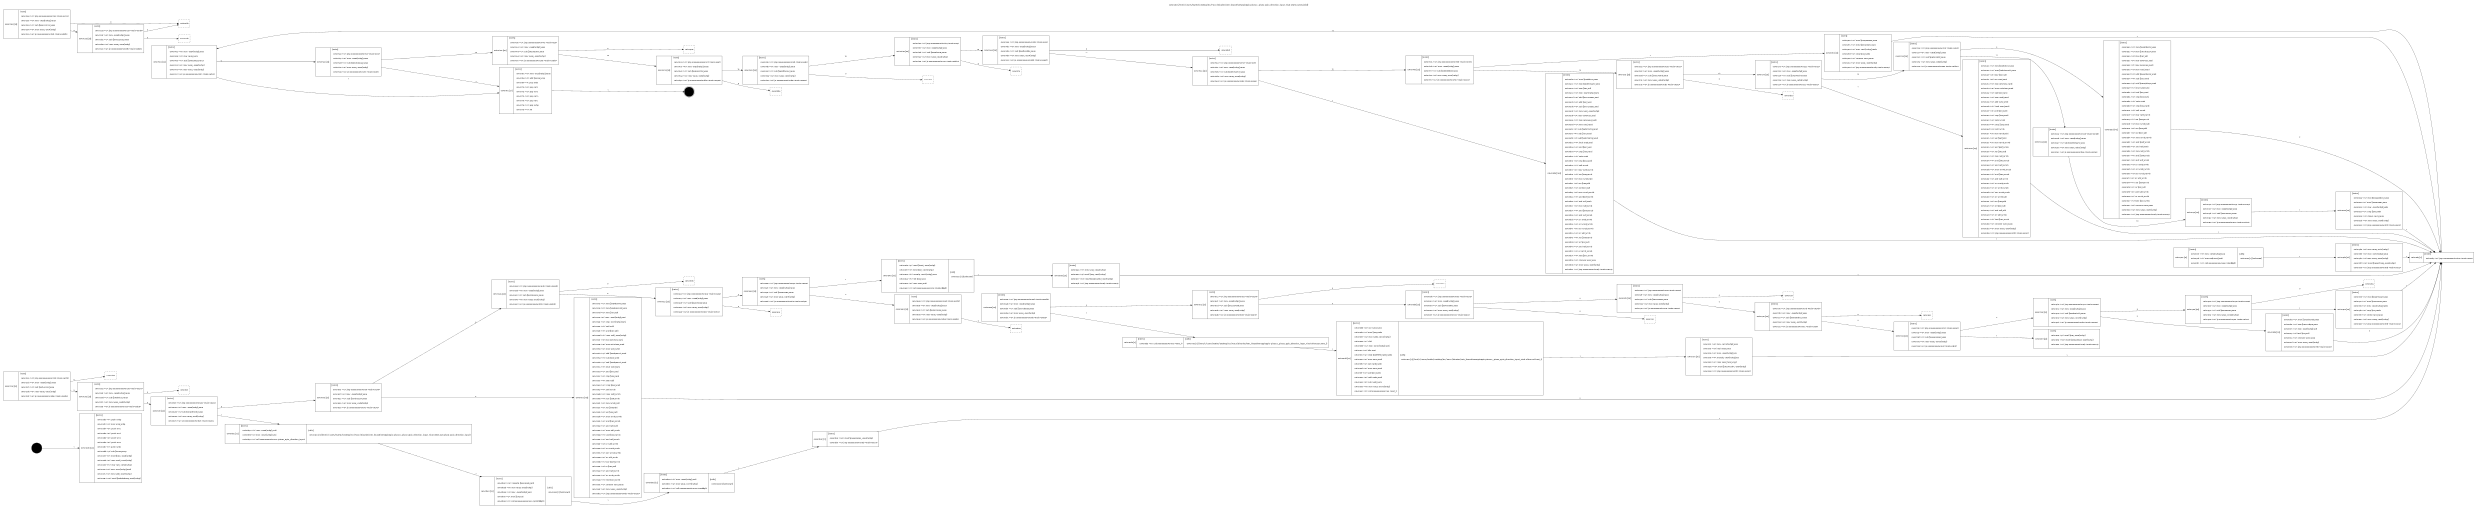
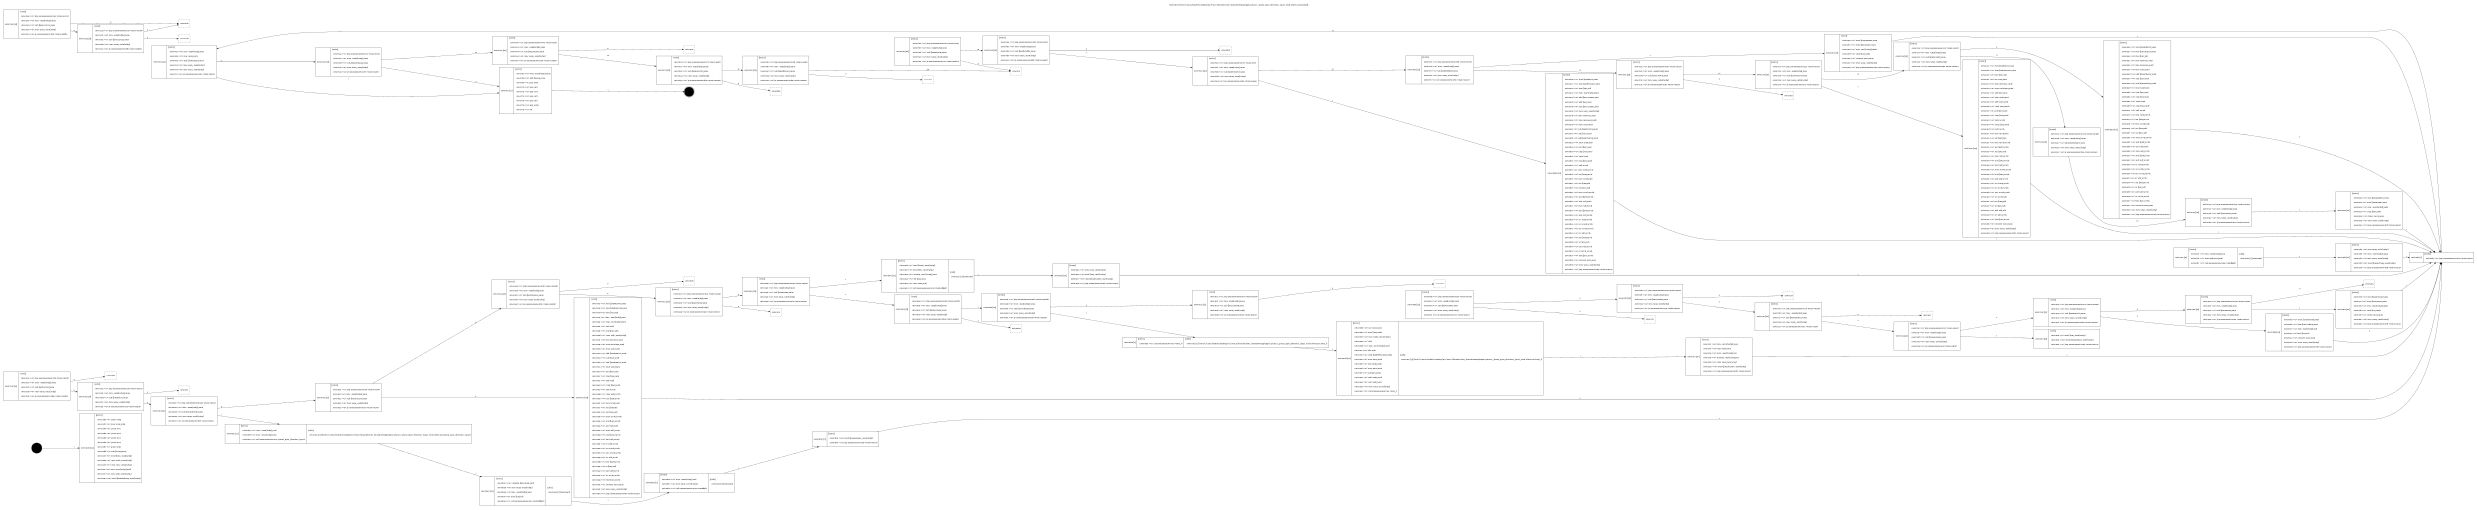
(851, 61) -> (909, 71)
(1332, 305) -> none
none -> (971, 308)
